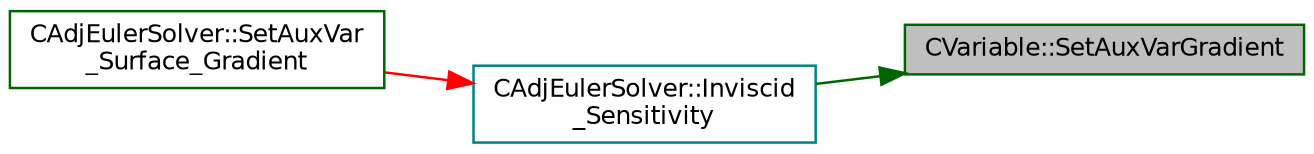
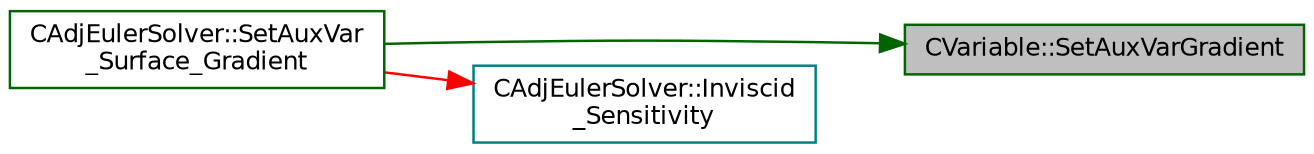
(848, 80) -> (632, 41)
